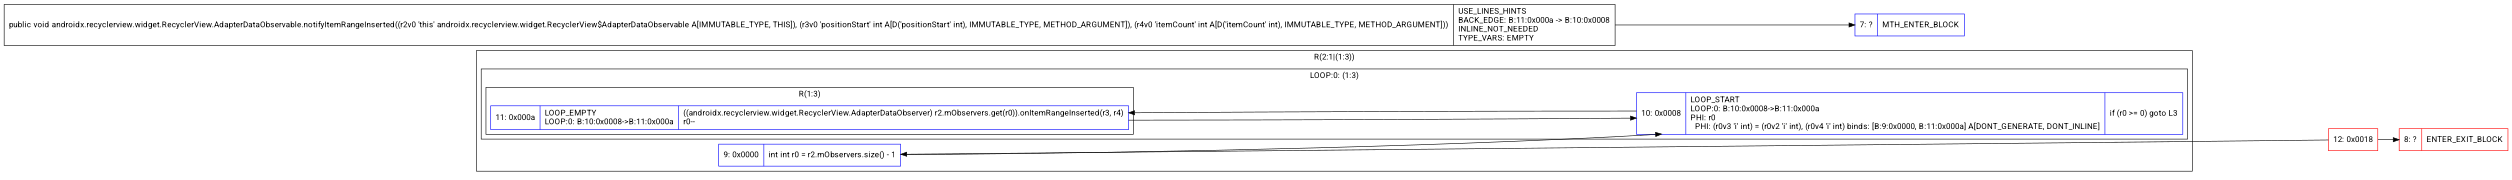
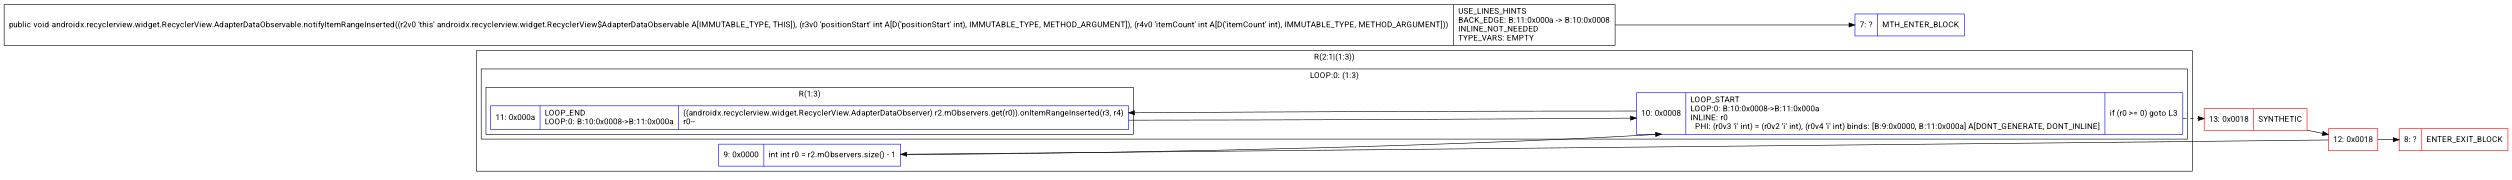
(571, 113) -> (565, 113)
(1704, 118) -> (1711, 118)
none -> (2256, 119)
